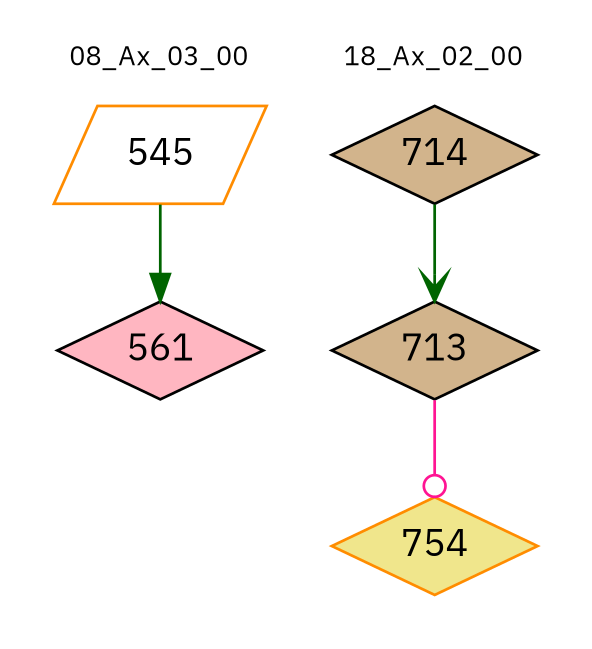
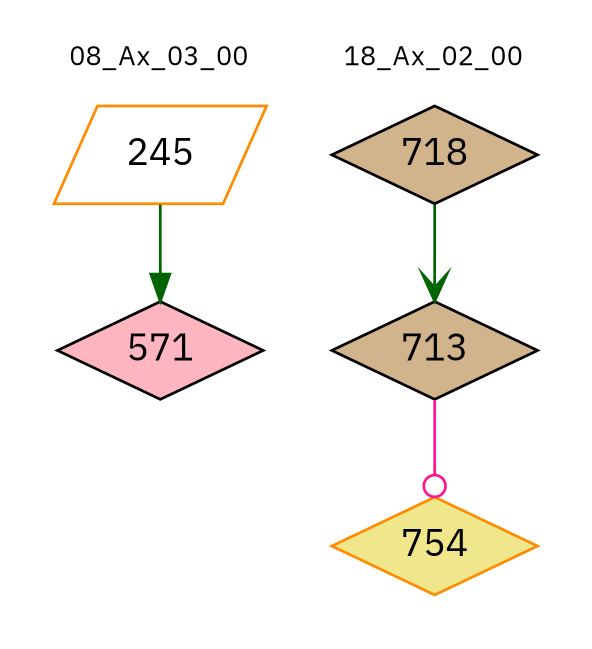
(160, 155) -> (160, 155)
(435, 155) -> (435, 155)
(160, 350) -> (160, 350)
